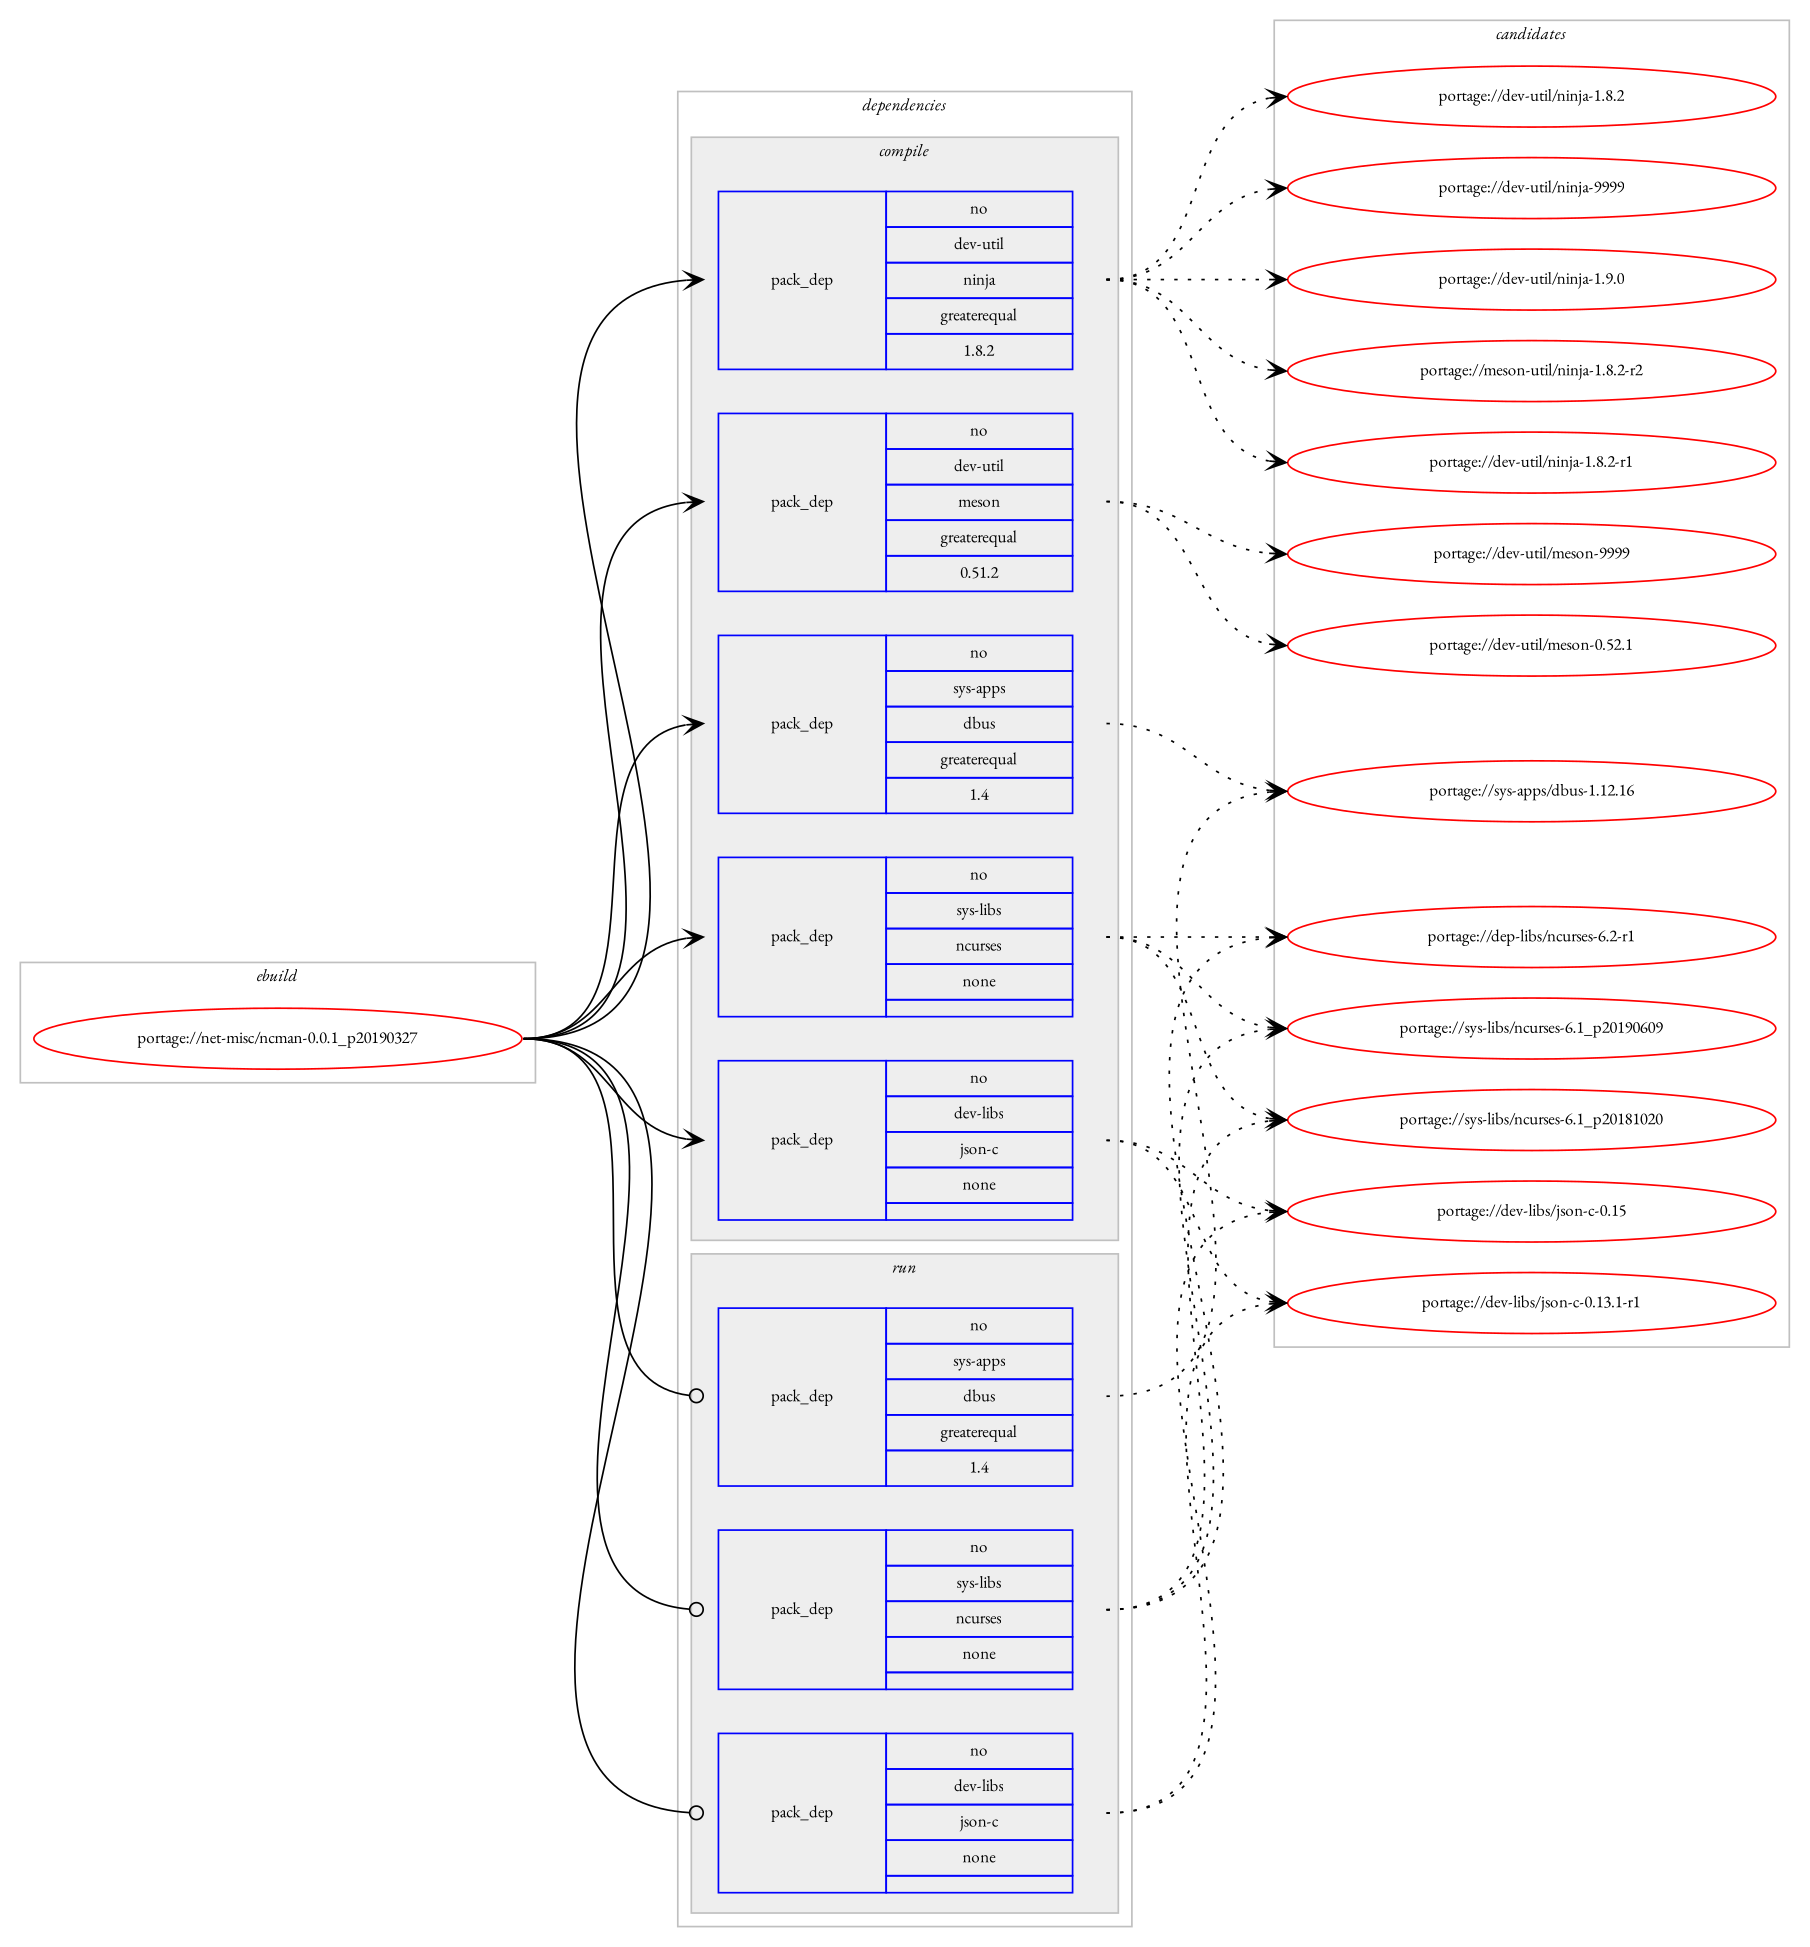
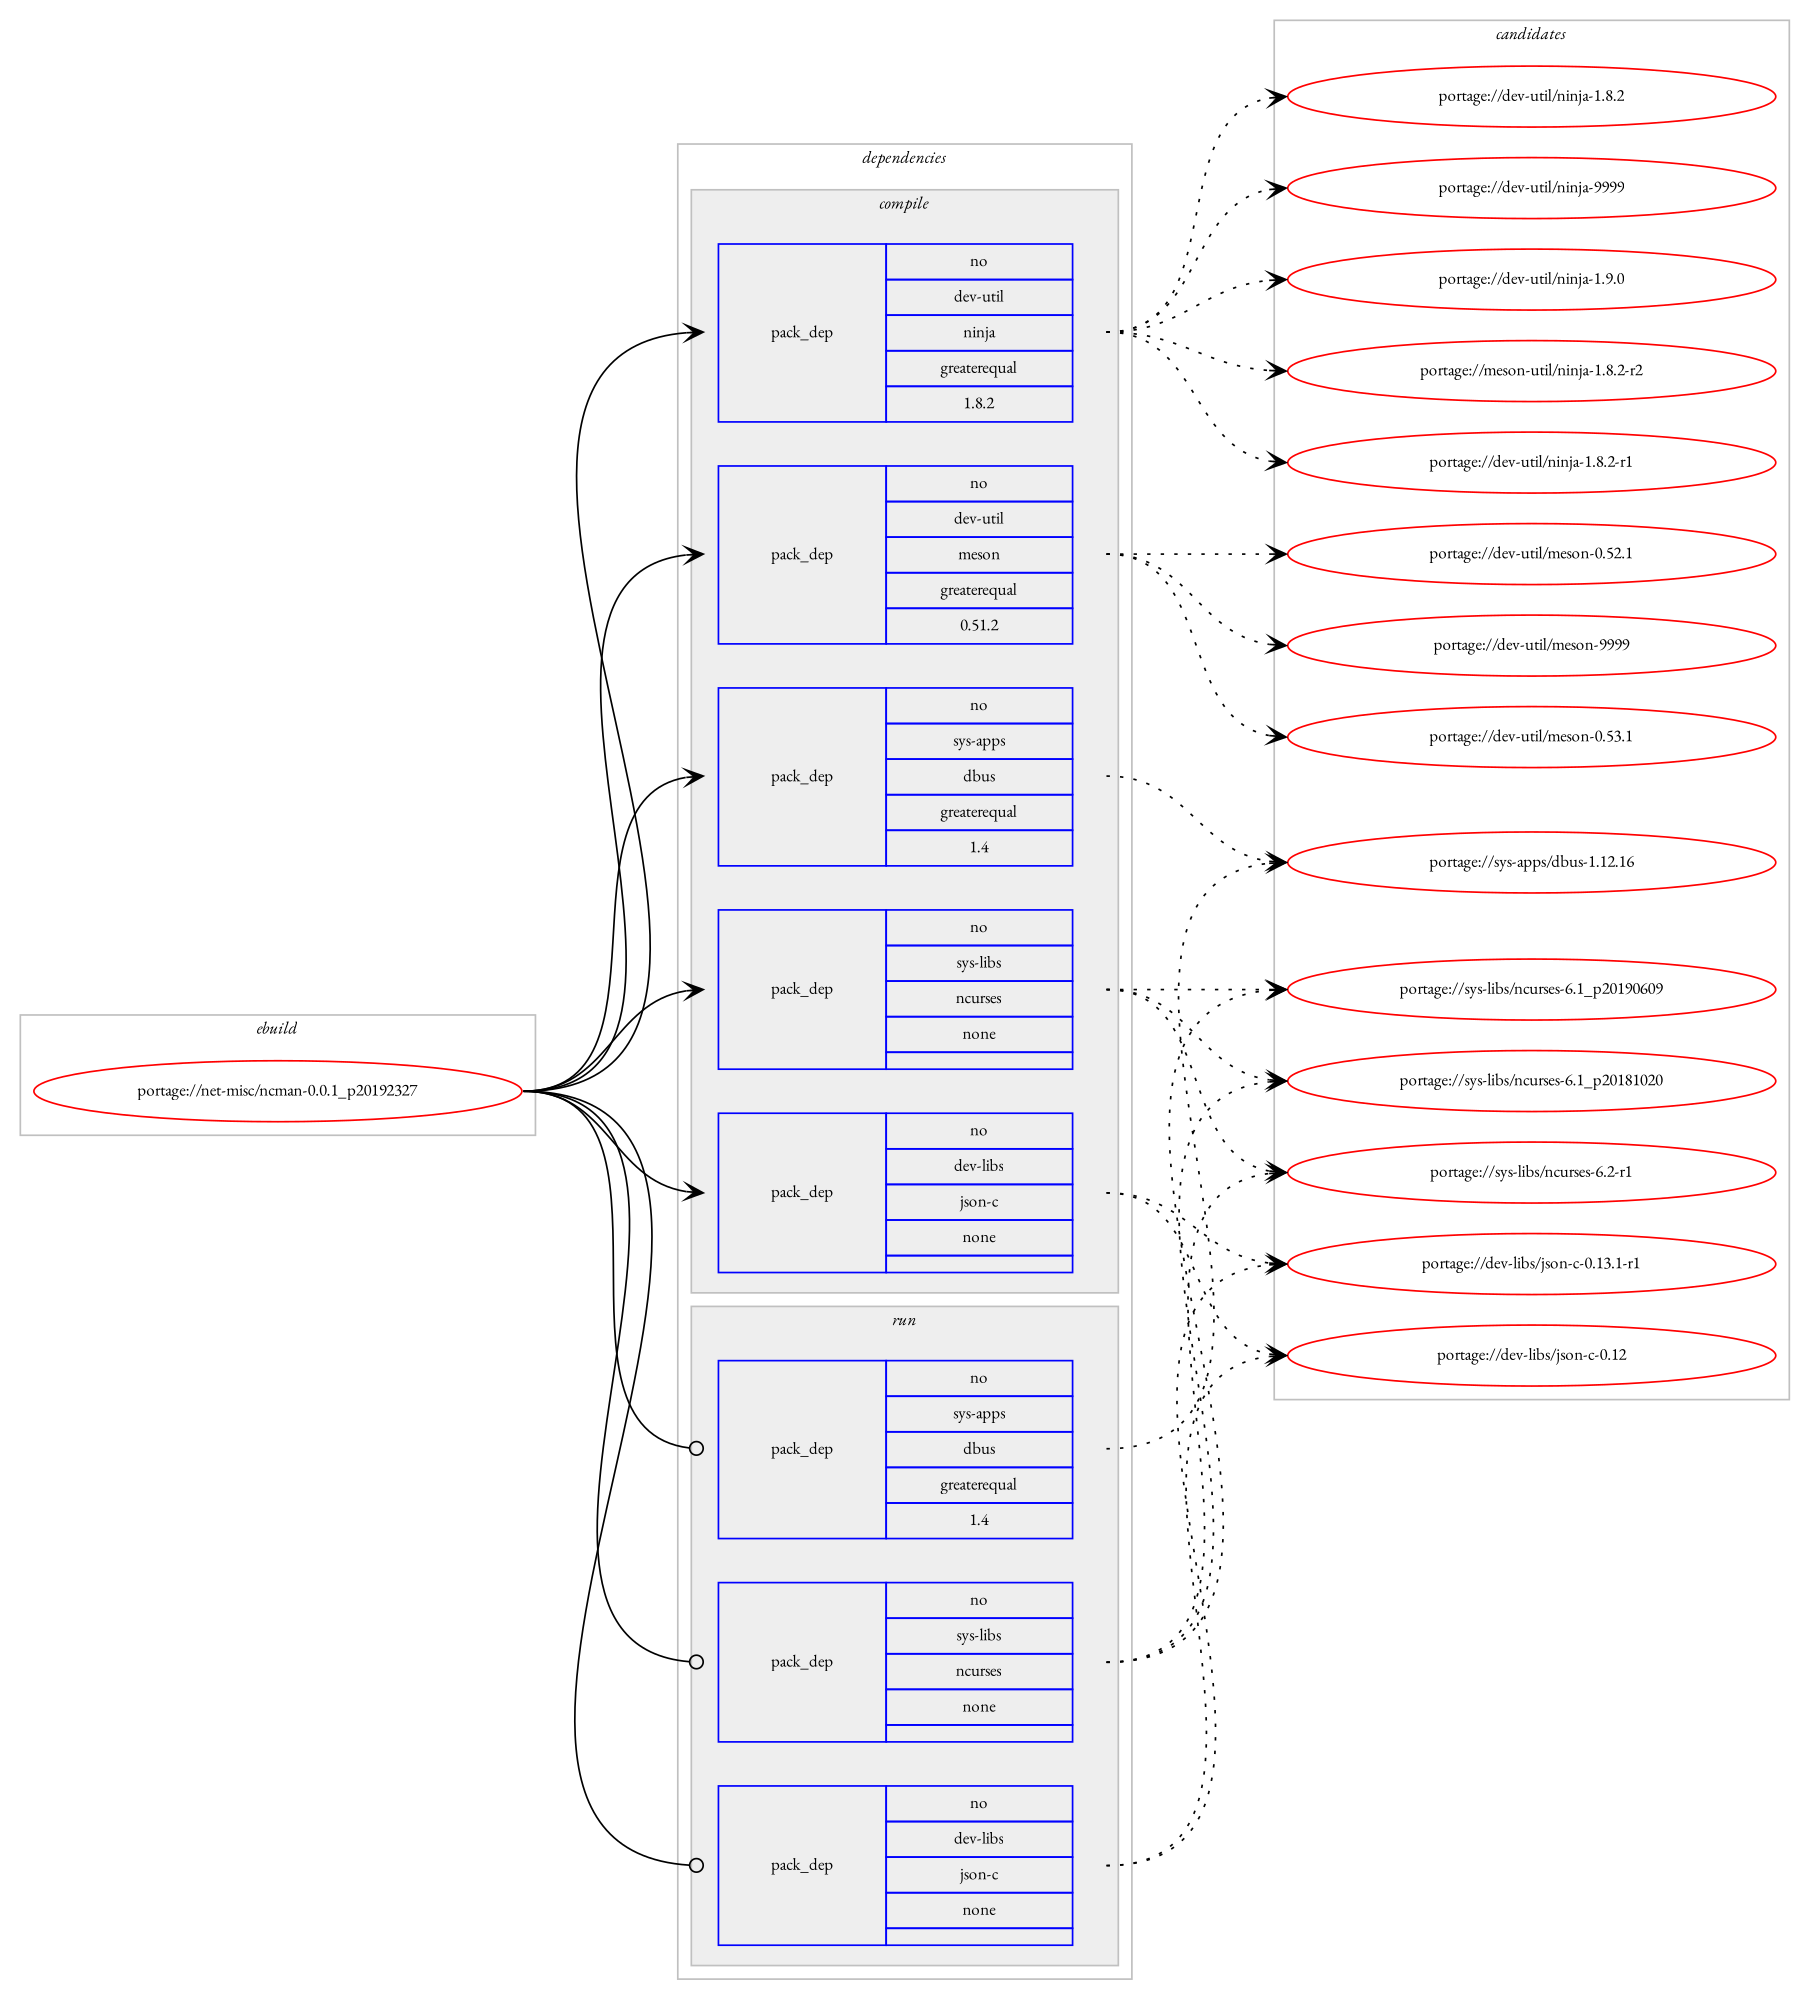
none -> (1532, 737)
(1532, 937) -> (1532, 1173)
(278, 1039) -> (278, 1091)
(1532, 1212) -> (1532, 1356)
